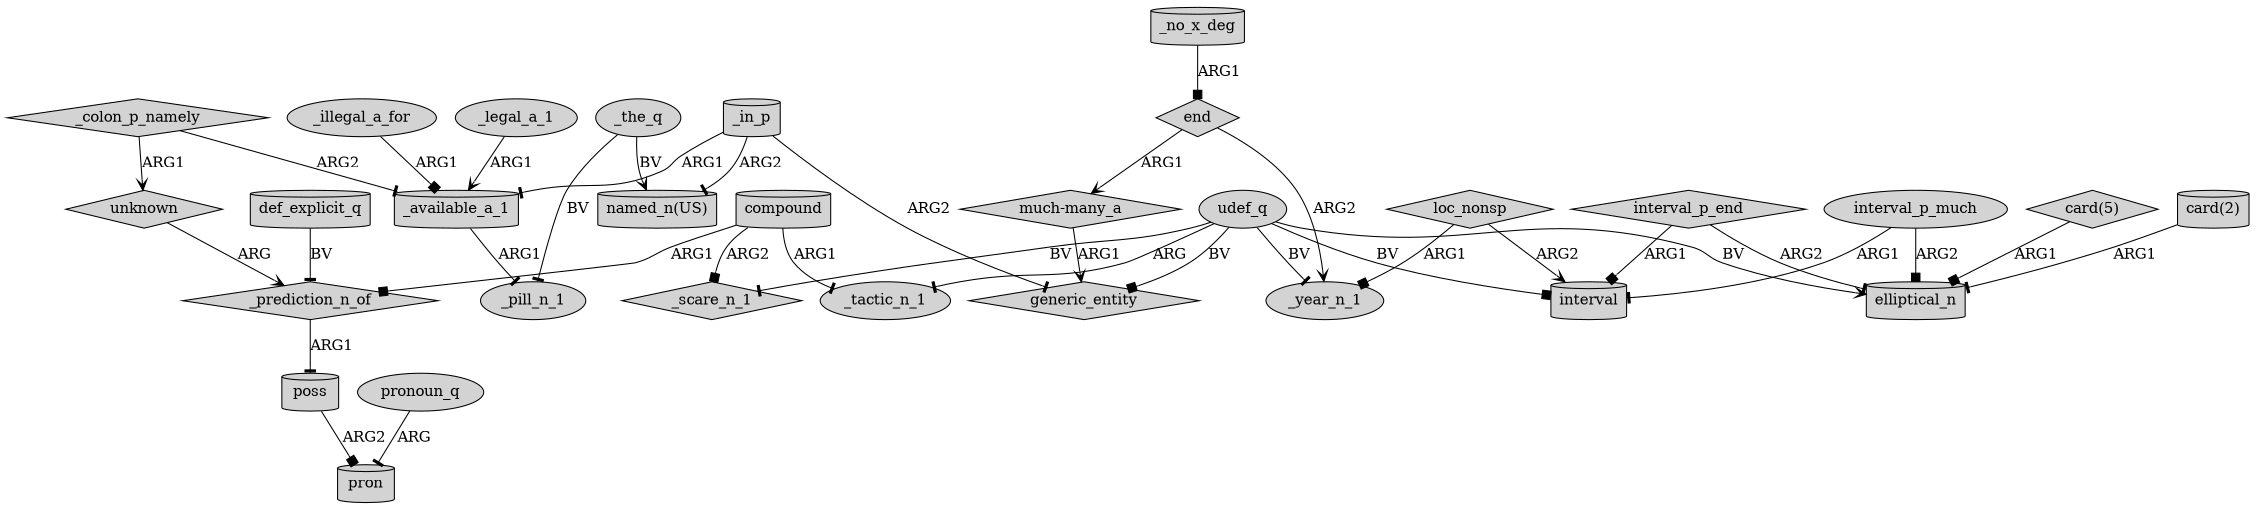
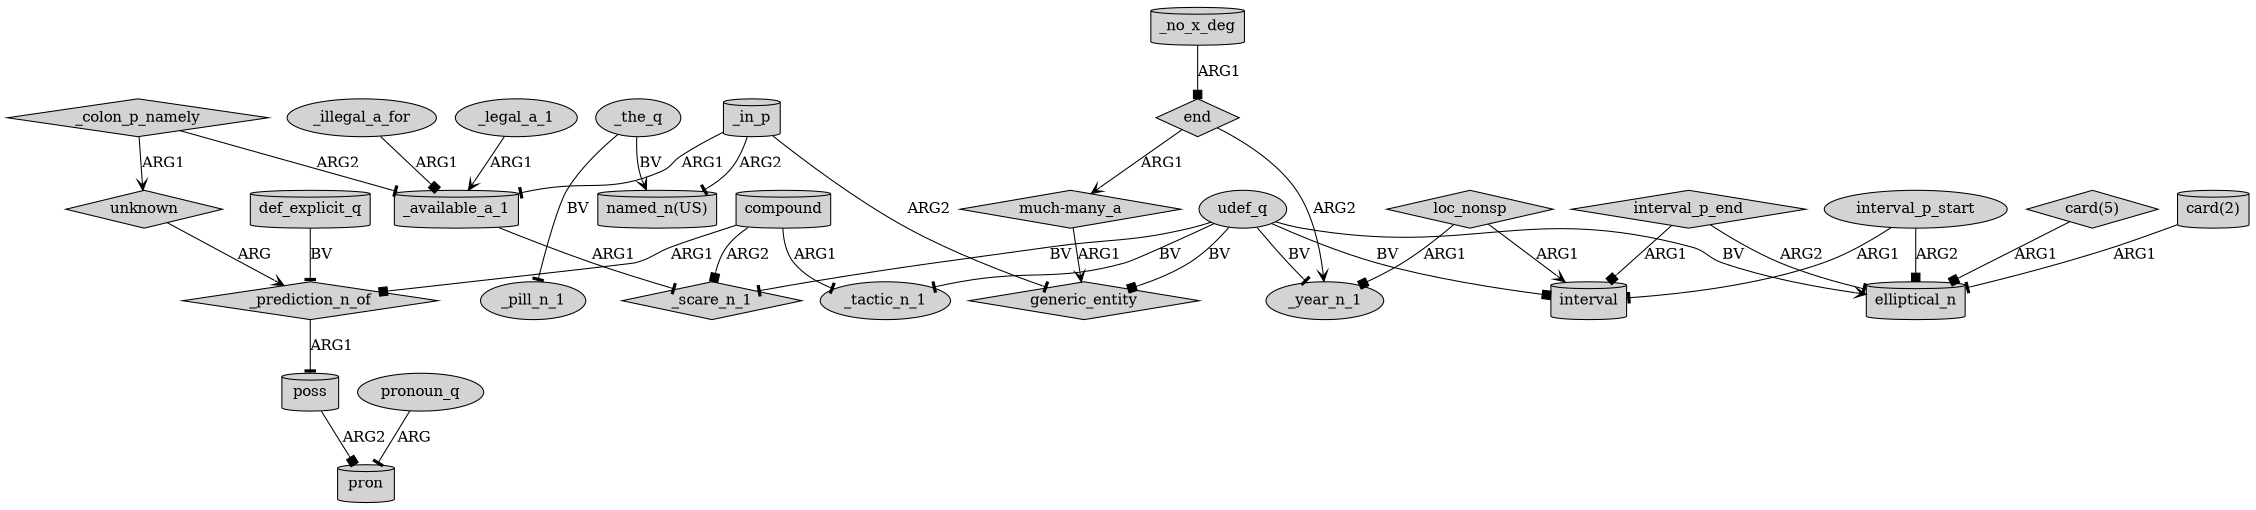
(1916, 209) -> (1916, 209)
(491, 254) -> (584, 260)
(1170, 255) -> (1170, 255)
(1558, 255) -> (1558, 255)
